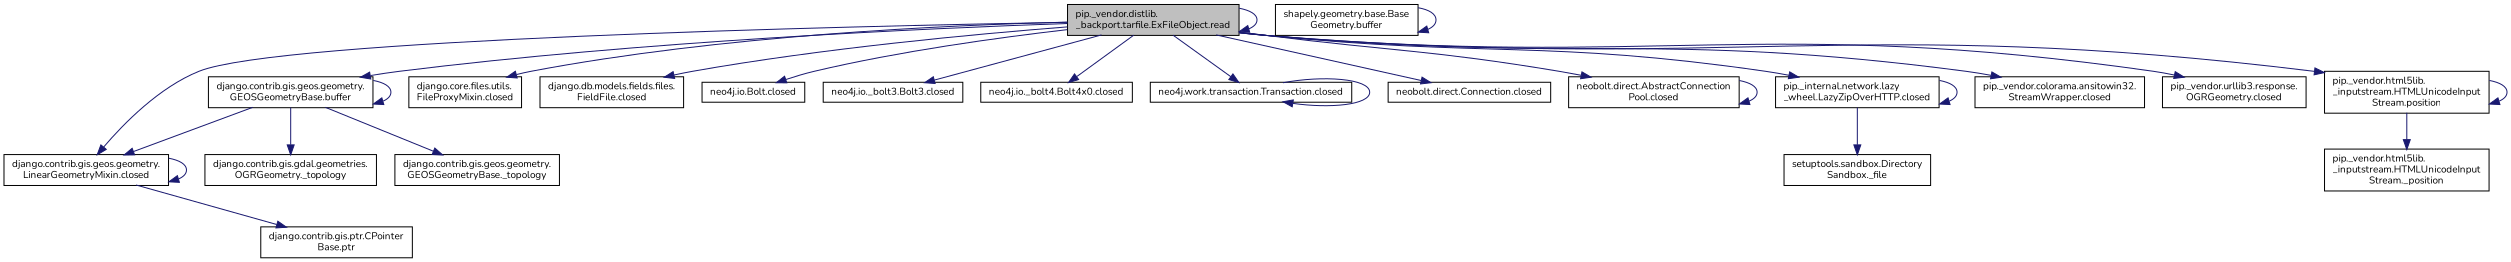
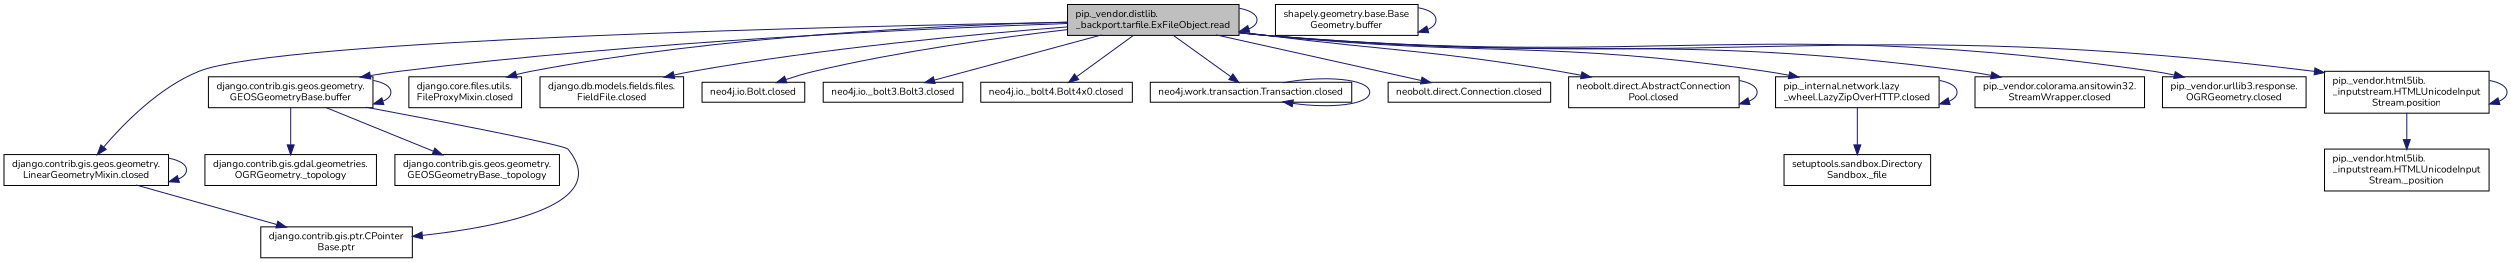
(193, 129) -> (567, 149)
